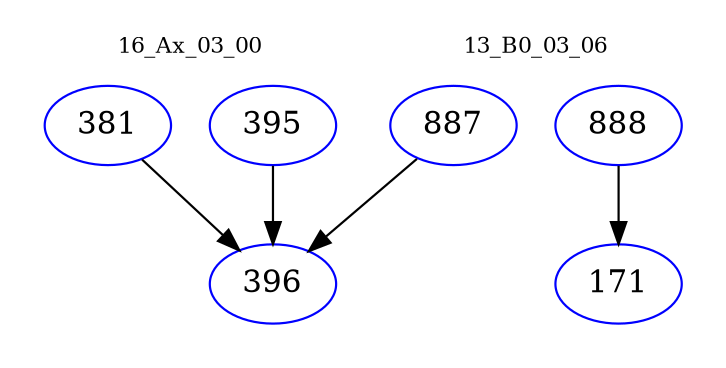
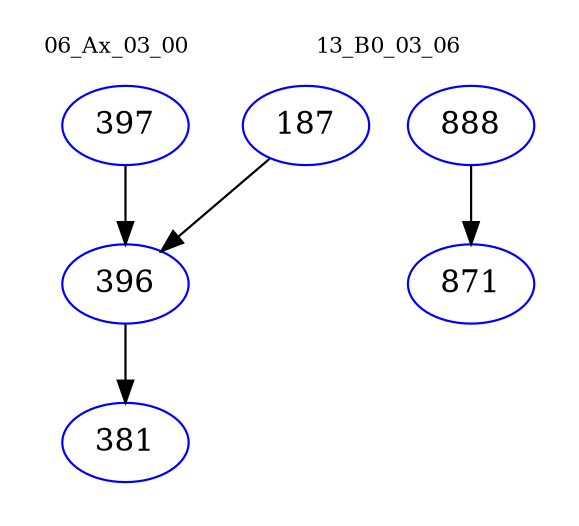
(190, 47) -> (117, 47)
(273, 125) -> (125, 125)
(453, 125) -> (306, 125)
(183, 197) -> (125, 352)
(619, 284) -> (471, 284)
